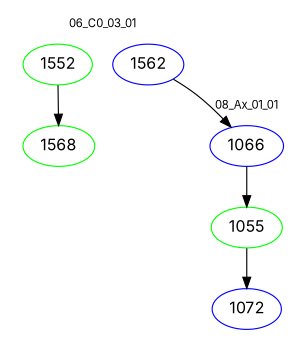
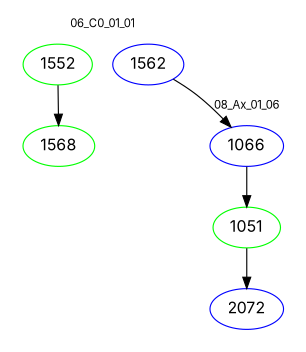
(103, 24) -> (103, 24)
(247, 106) -> (247, 106)
(247, 228) -> (247, 228)
(247, 309) -> (247, 309)
